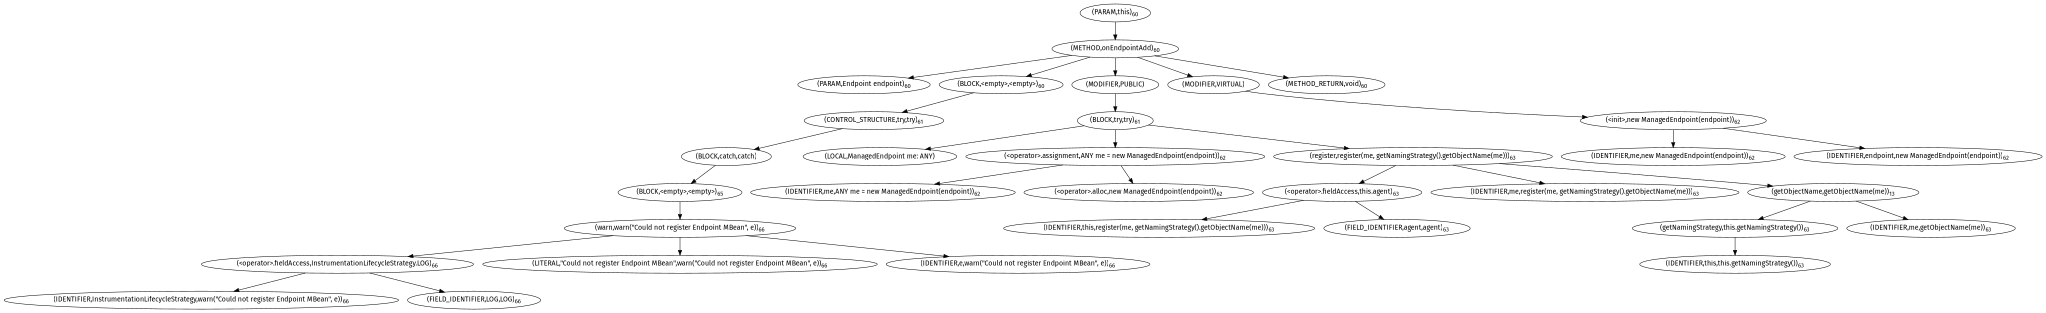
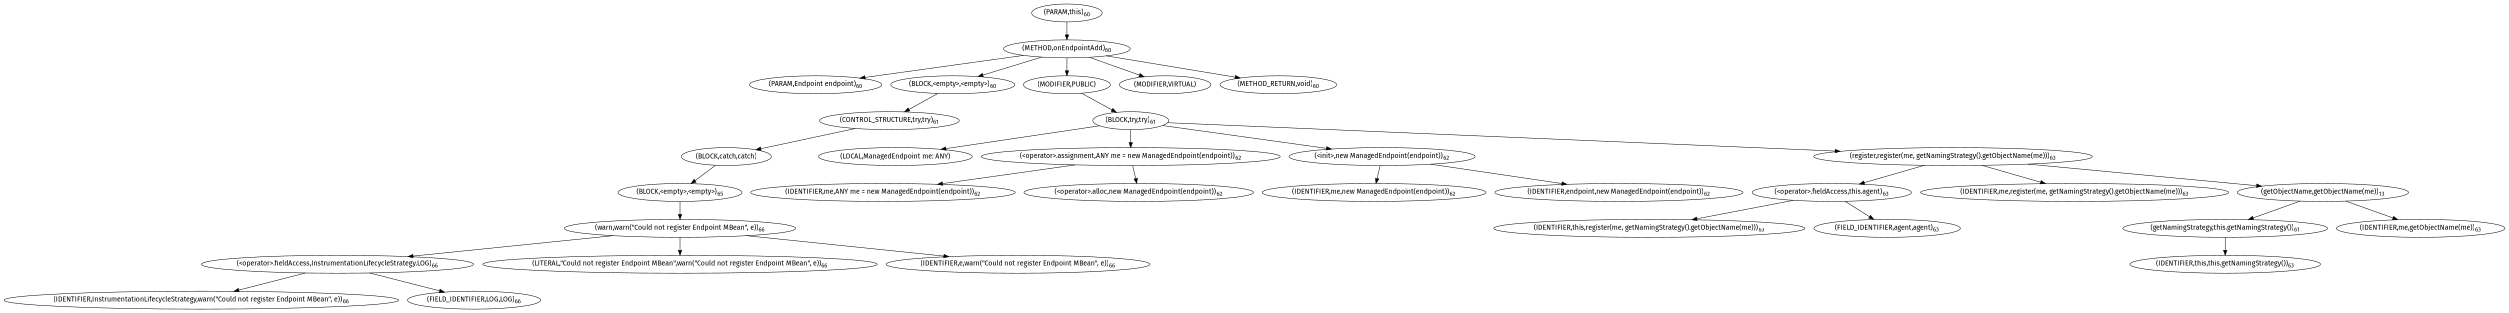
(1414, 107) -> (1245, 137)
(1807, 228) -> (2297, 228)
